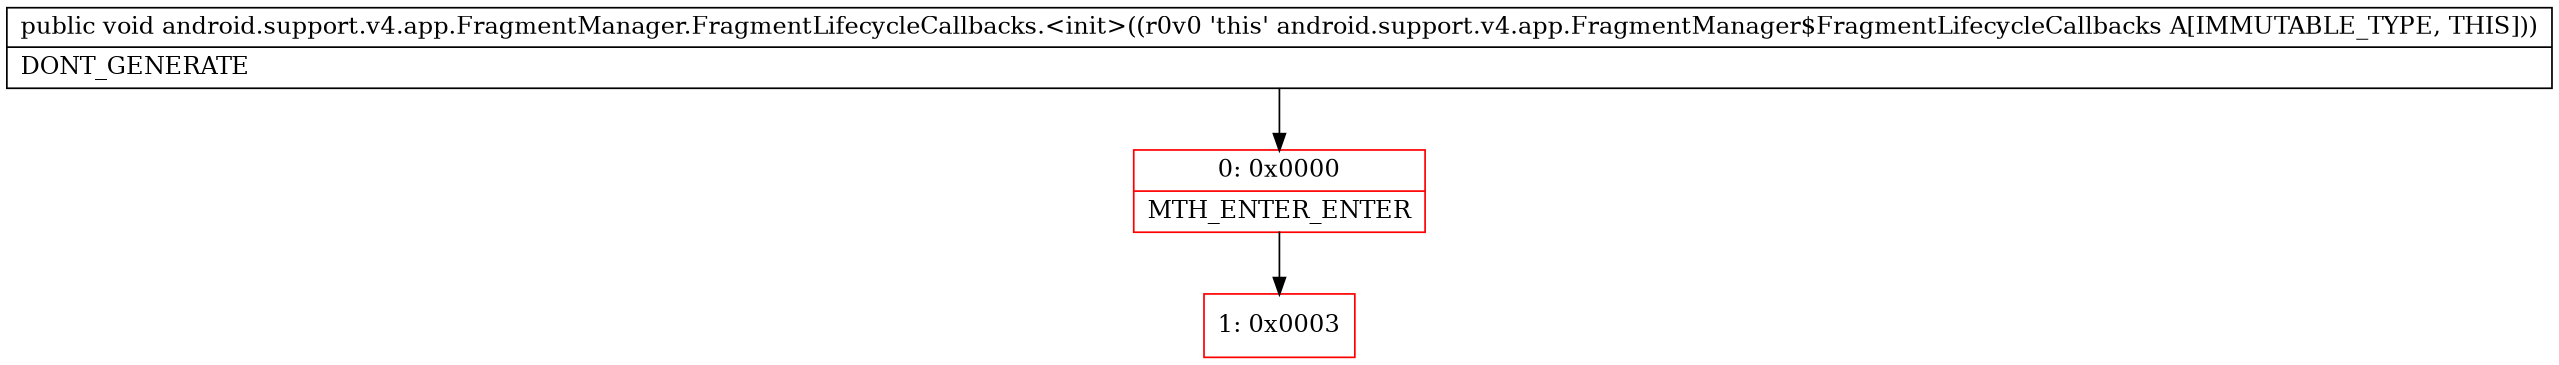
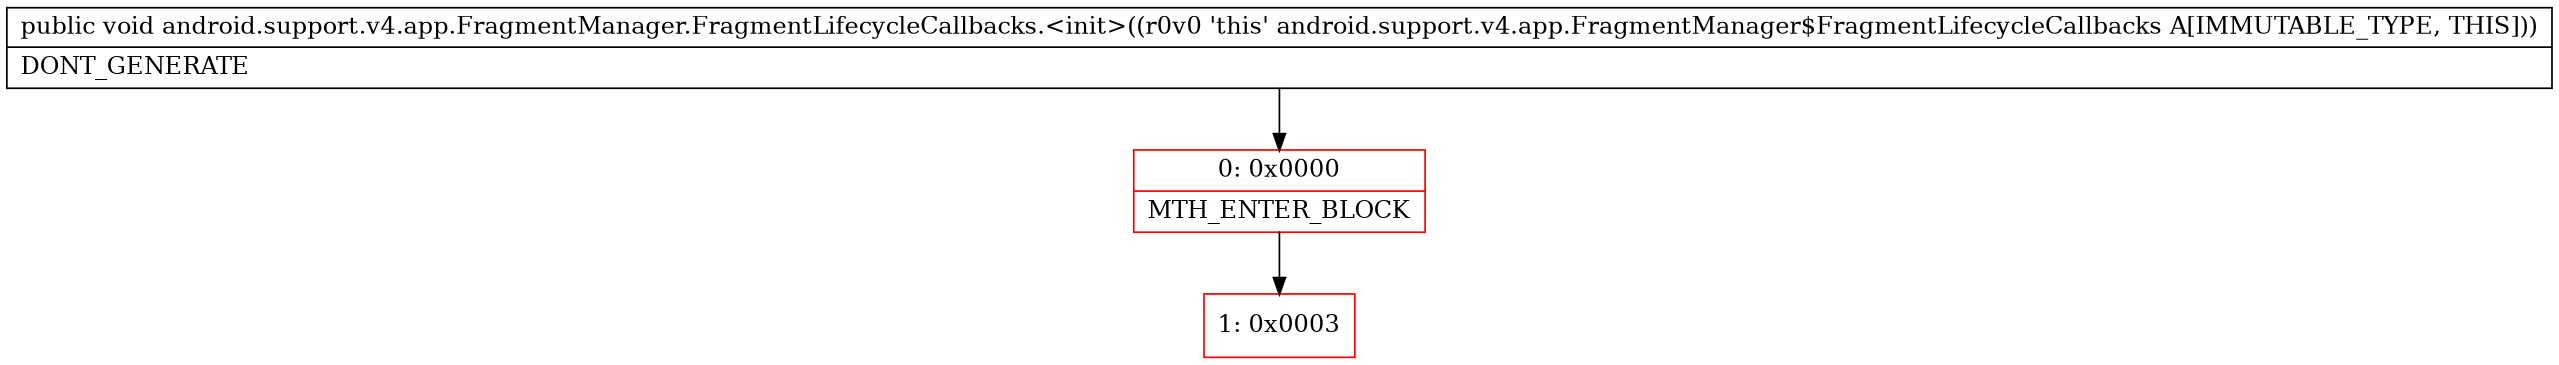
(1279, 211) -> (1279, 211)
